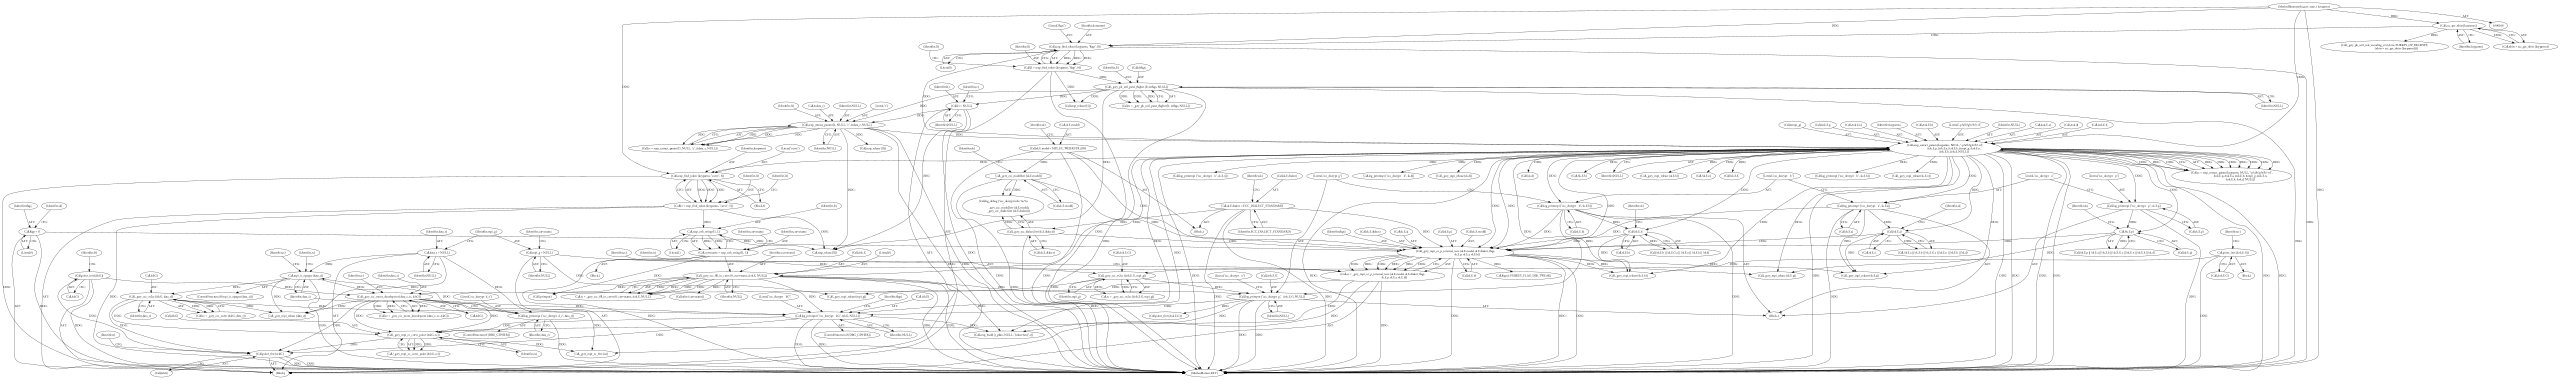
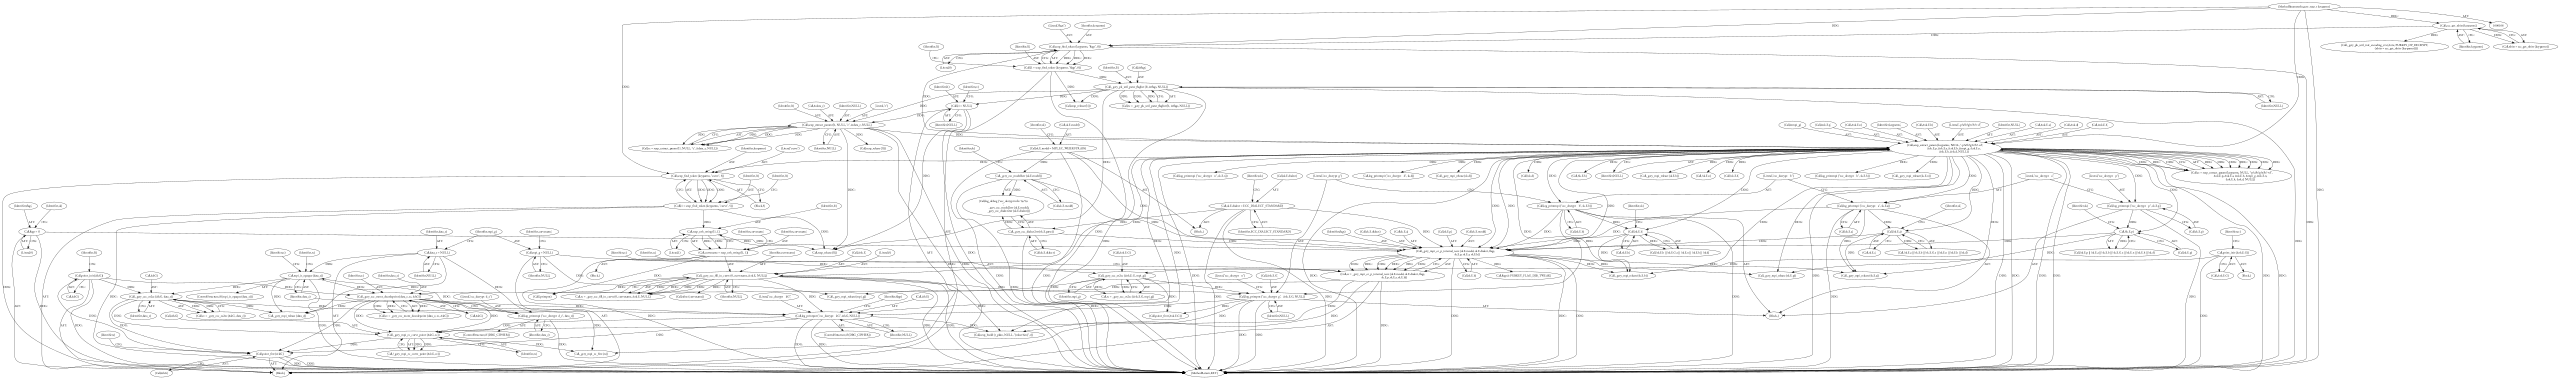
(1031, 232) -> (1031, 232)
none -> (119, 286)
none -> (1164, 289)
